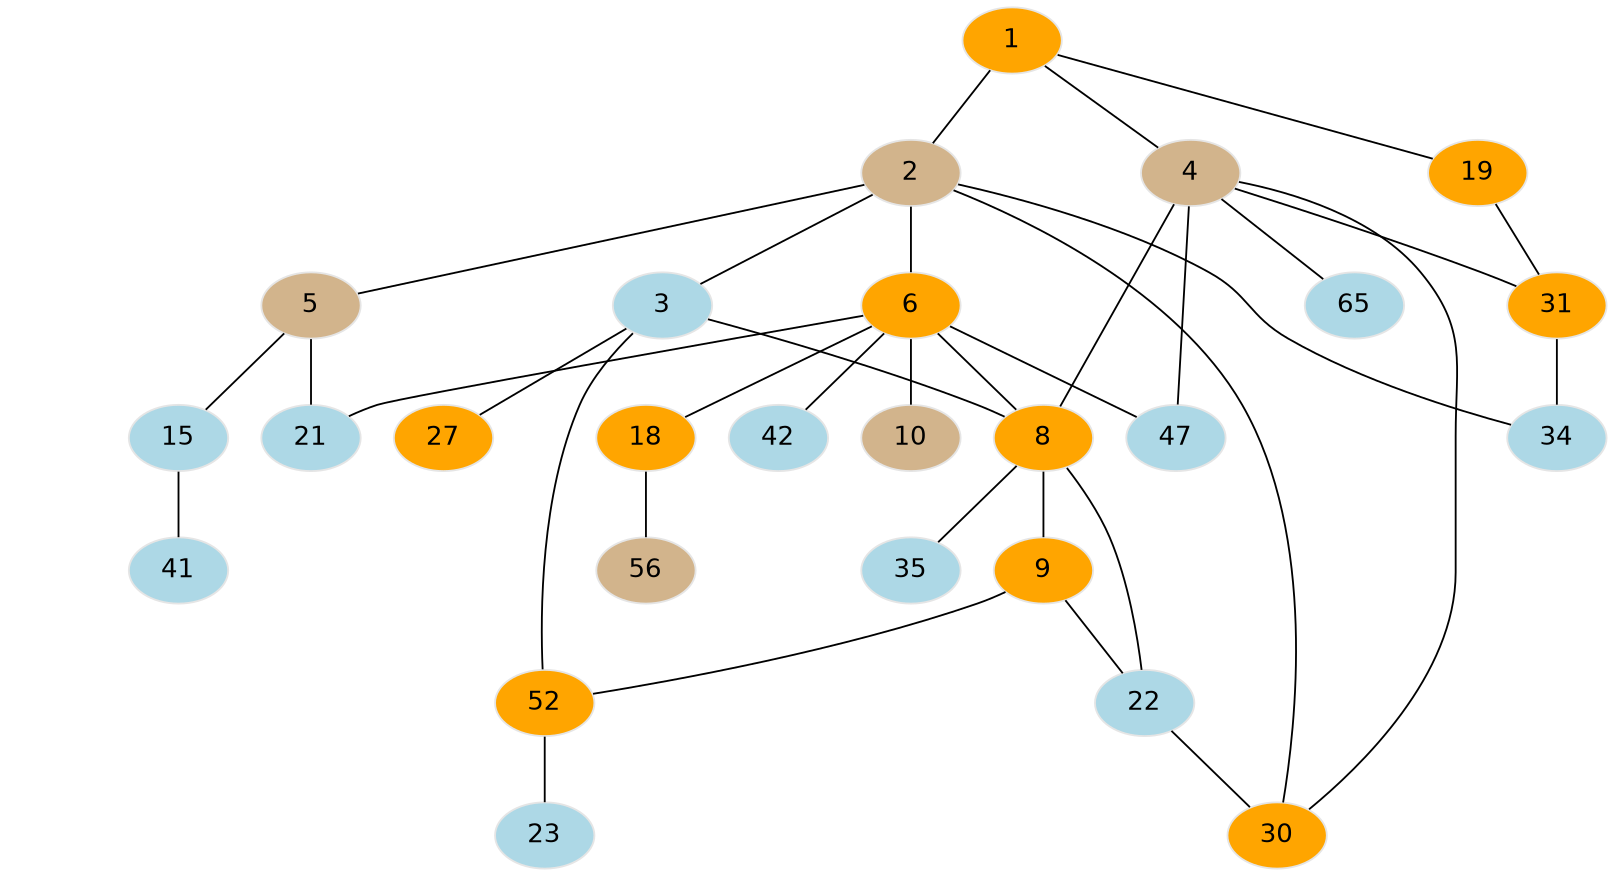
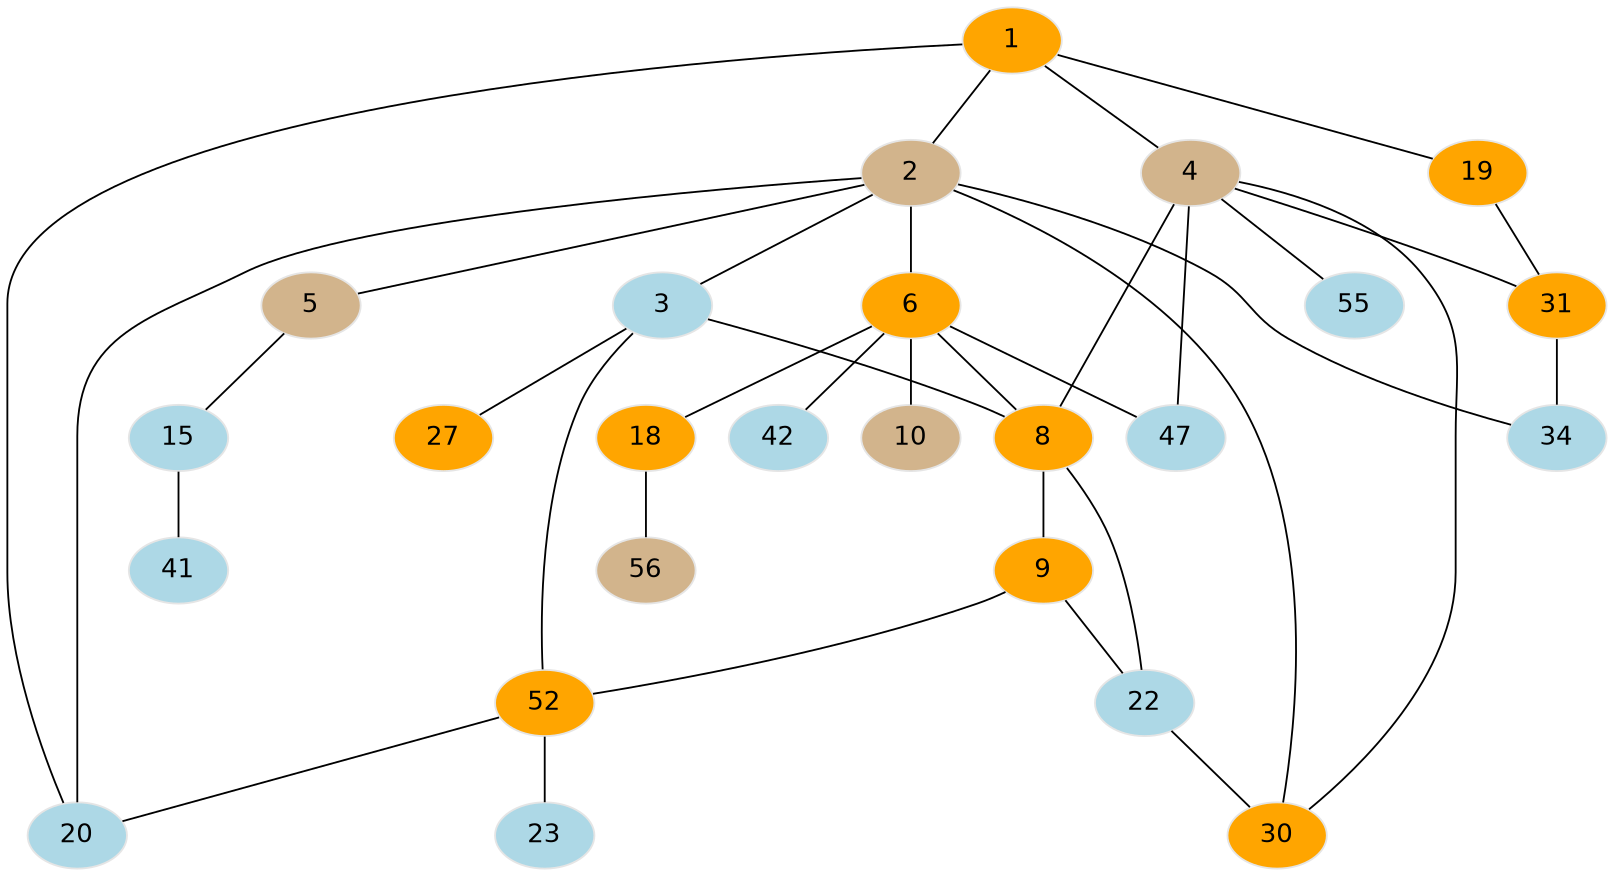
(1354, 305) -> (1354, 305)
(311, 438) -> none
(911, 570) -> none
none -> (77, 835)
